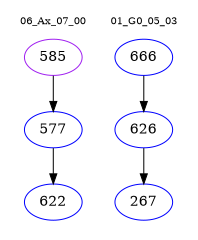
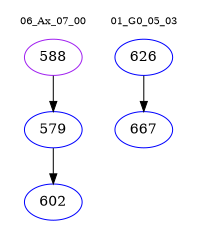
(53, 57) -> (53, 57)
(144, 57) -> none
(53, 130) -> (53, 130)
(53, 202) -> (53, 202)
(144, 202) -> (144, 130)
